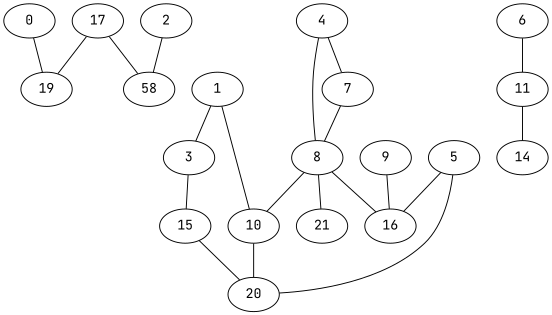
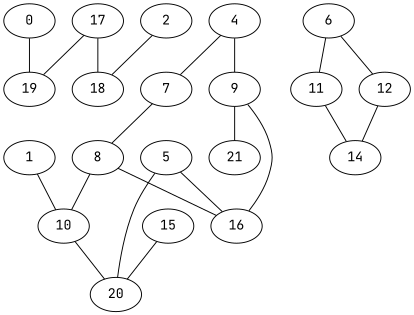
(149, 89) -> (98, 89)
(313, 89) -> (235, 55)
none -> (385, 89)
(189, 158) -> none
(320, 192) -> (235, 124)
